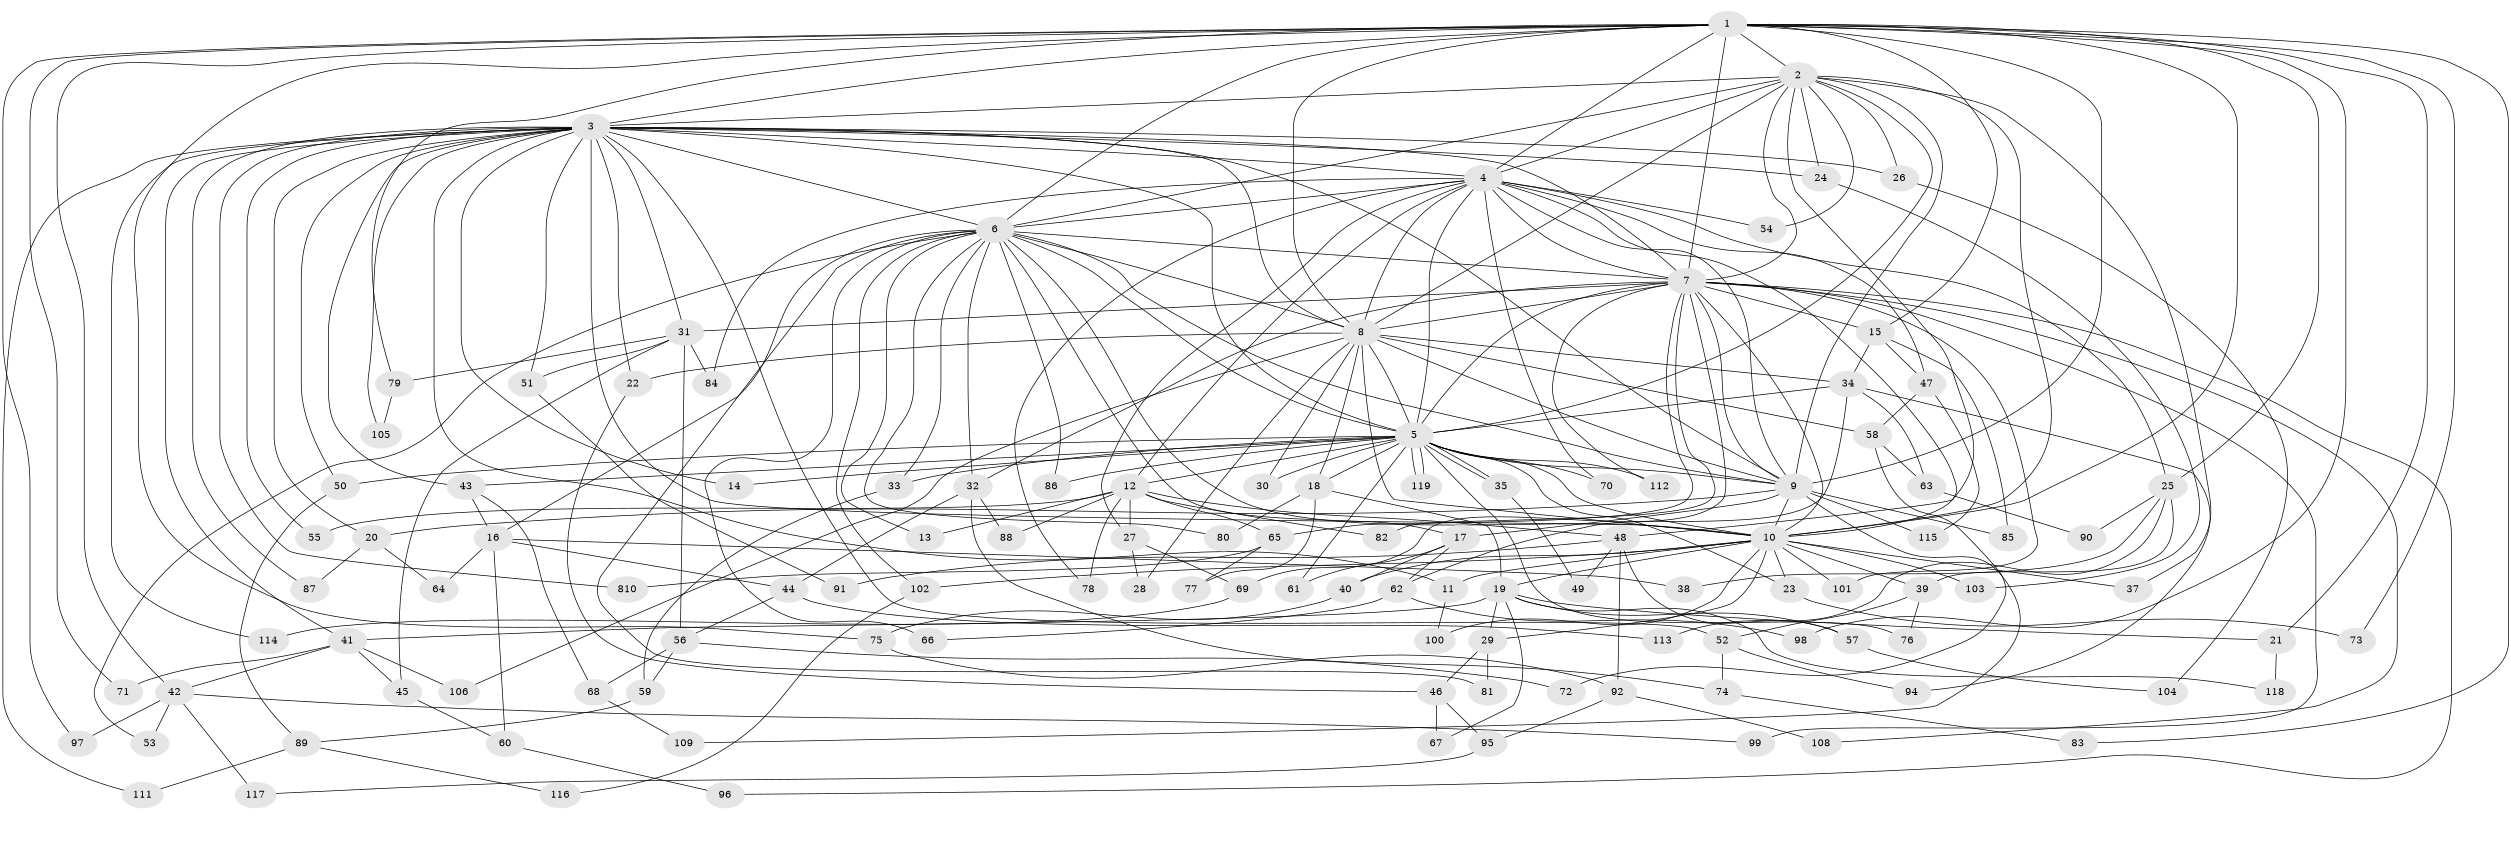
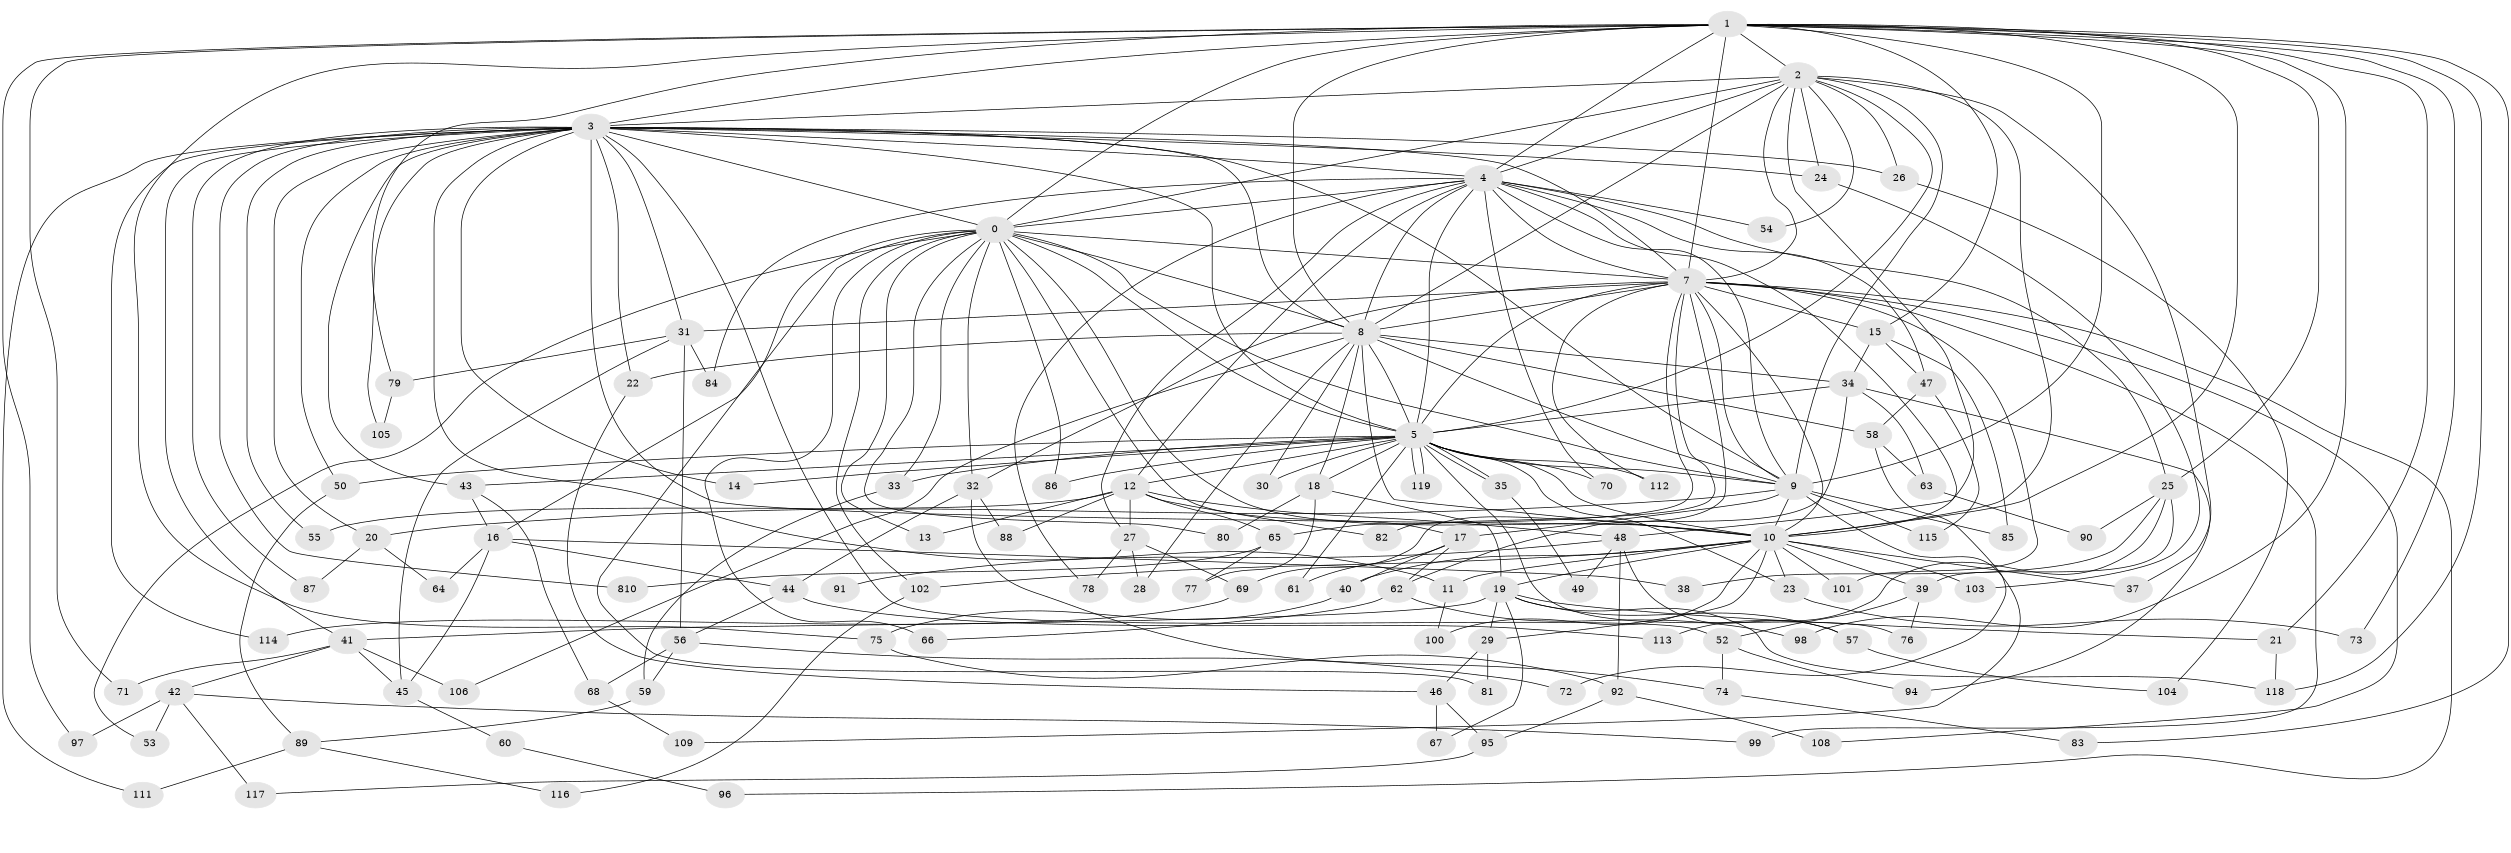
(572, 46) -> (2453, 79)
(995, 230) -> (995, 230)
(528, 384) -> none
(1100, 535) -> (1109, 564)
(499, 641) -> (457, 615)
